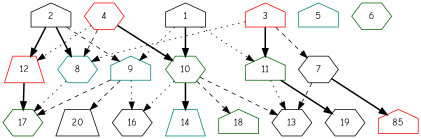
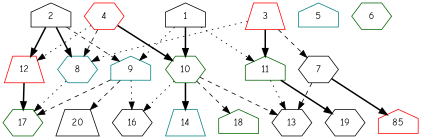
(265, 16) -> (265, 16)
